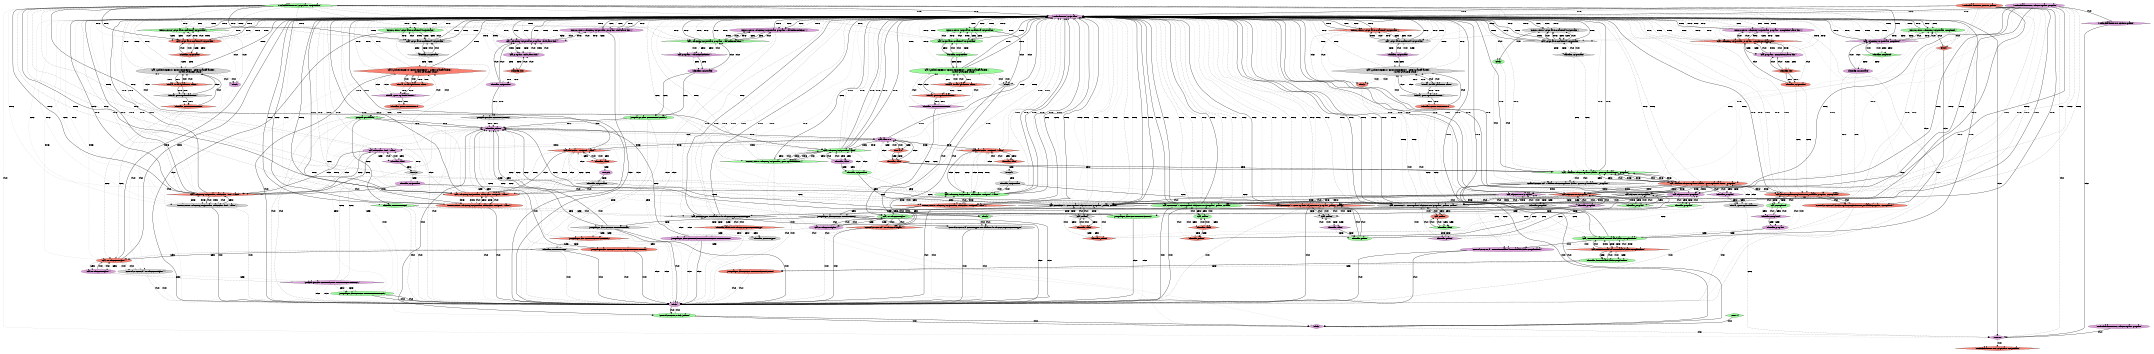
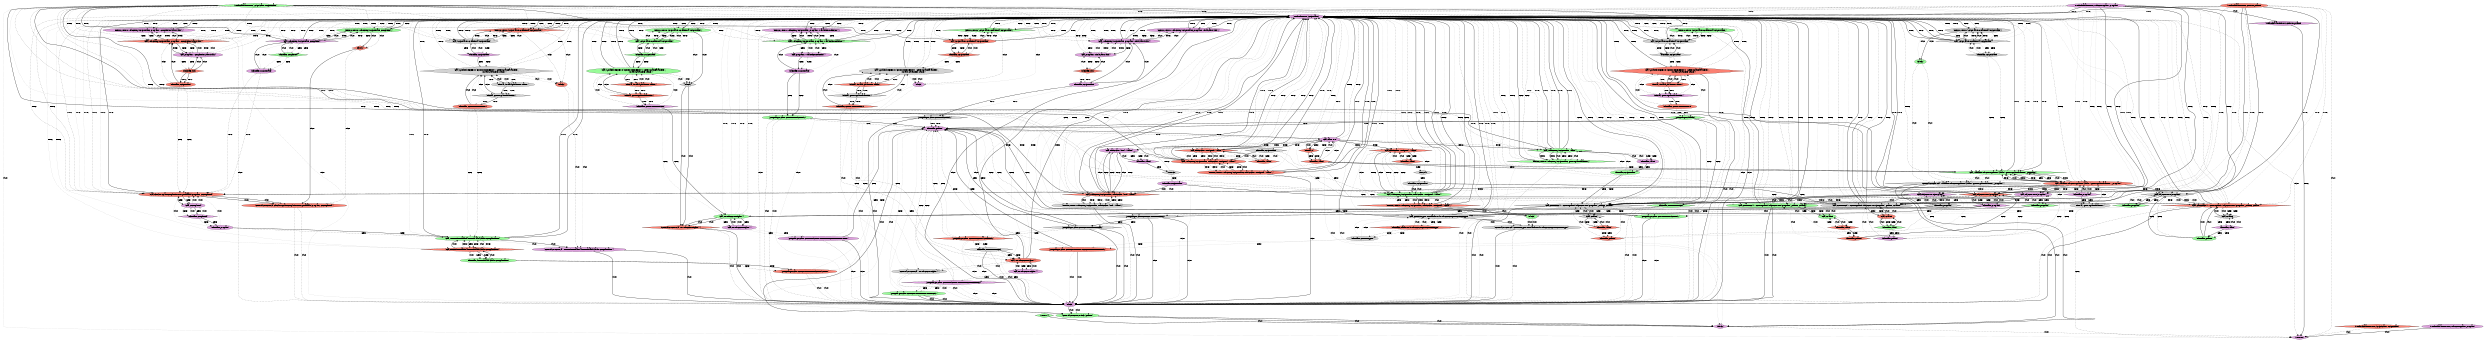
(1962, 21) -> (2188, 23)
(694, 55) -> (808, 55)
(606, 173) -> none
(2087, 184) -> (2307, 184)
(1778, 206) -> (193, 206)
(1997, 342) -> (2336, 332)
